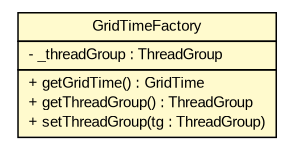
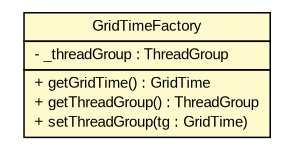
(147, 122) -> (141, 122)
